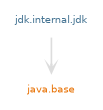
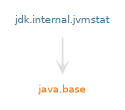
(51, 20) -> (63, 20)
